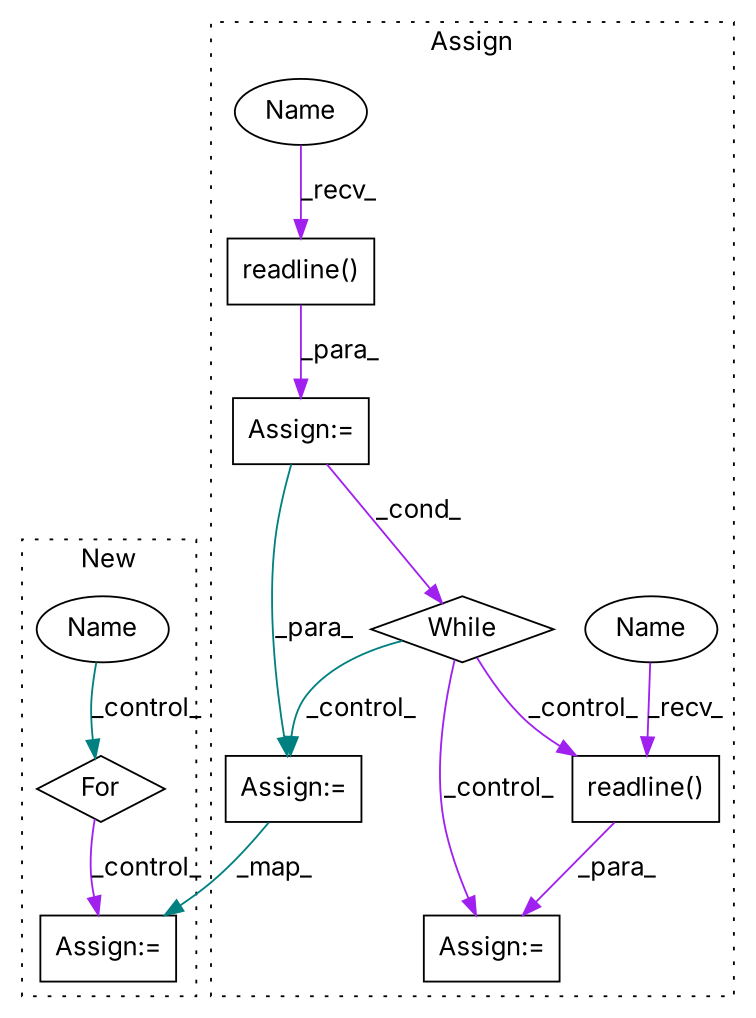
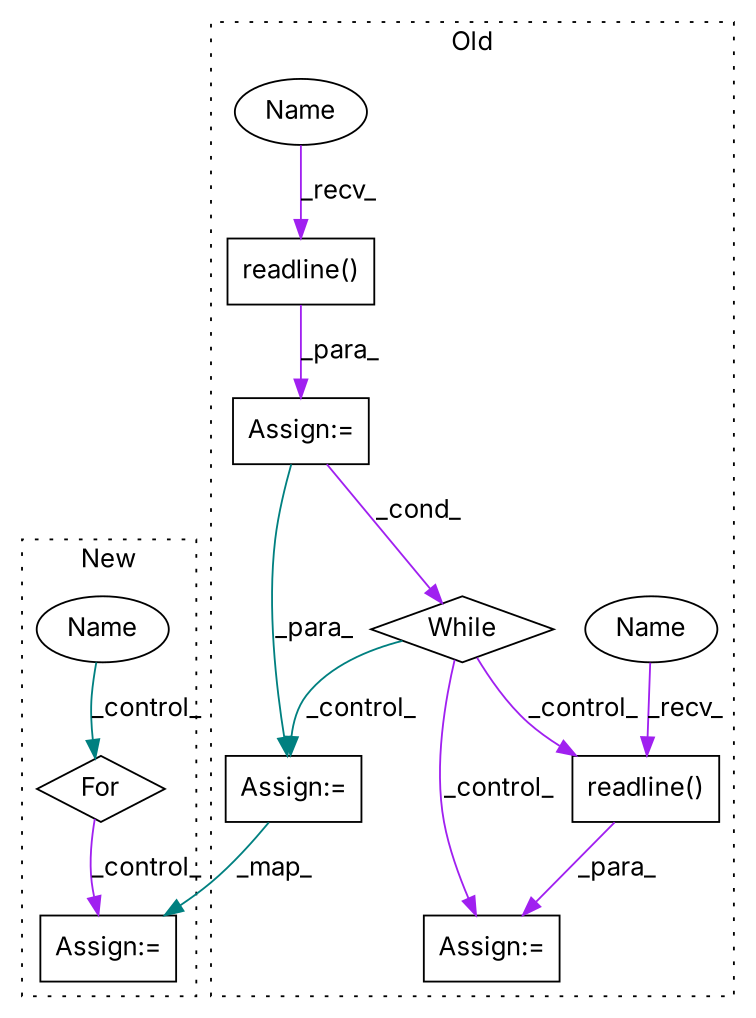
(472, 43) -> (472, 43)
